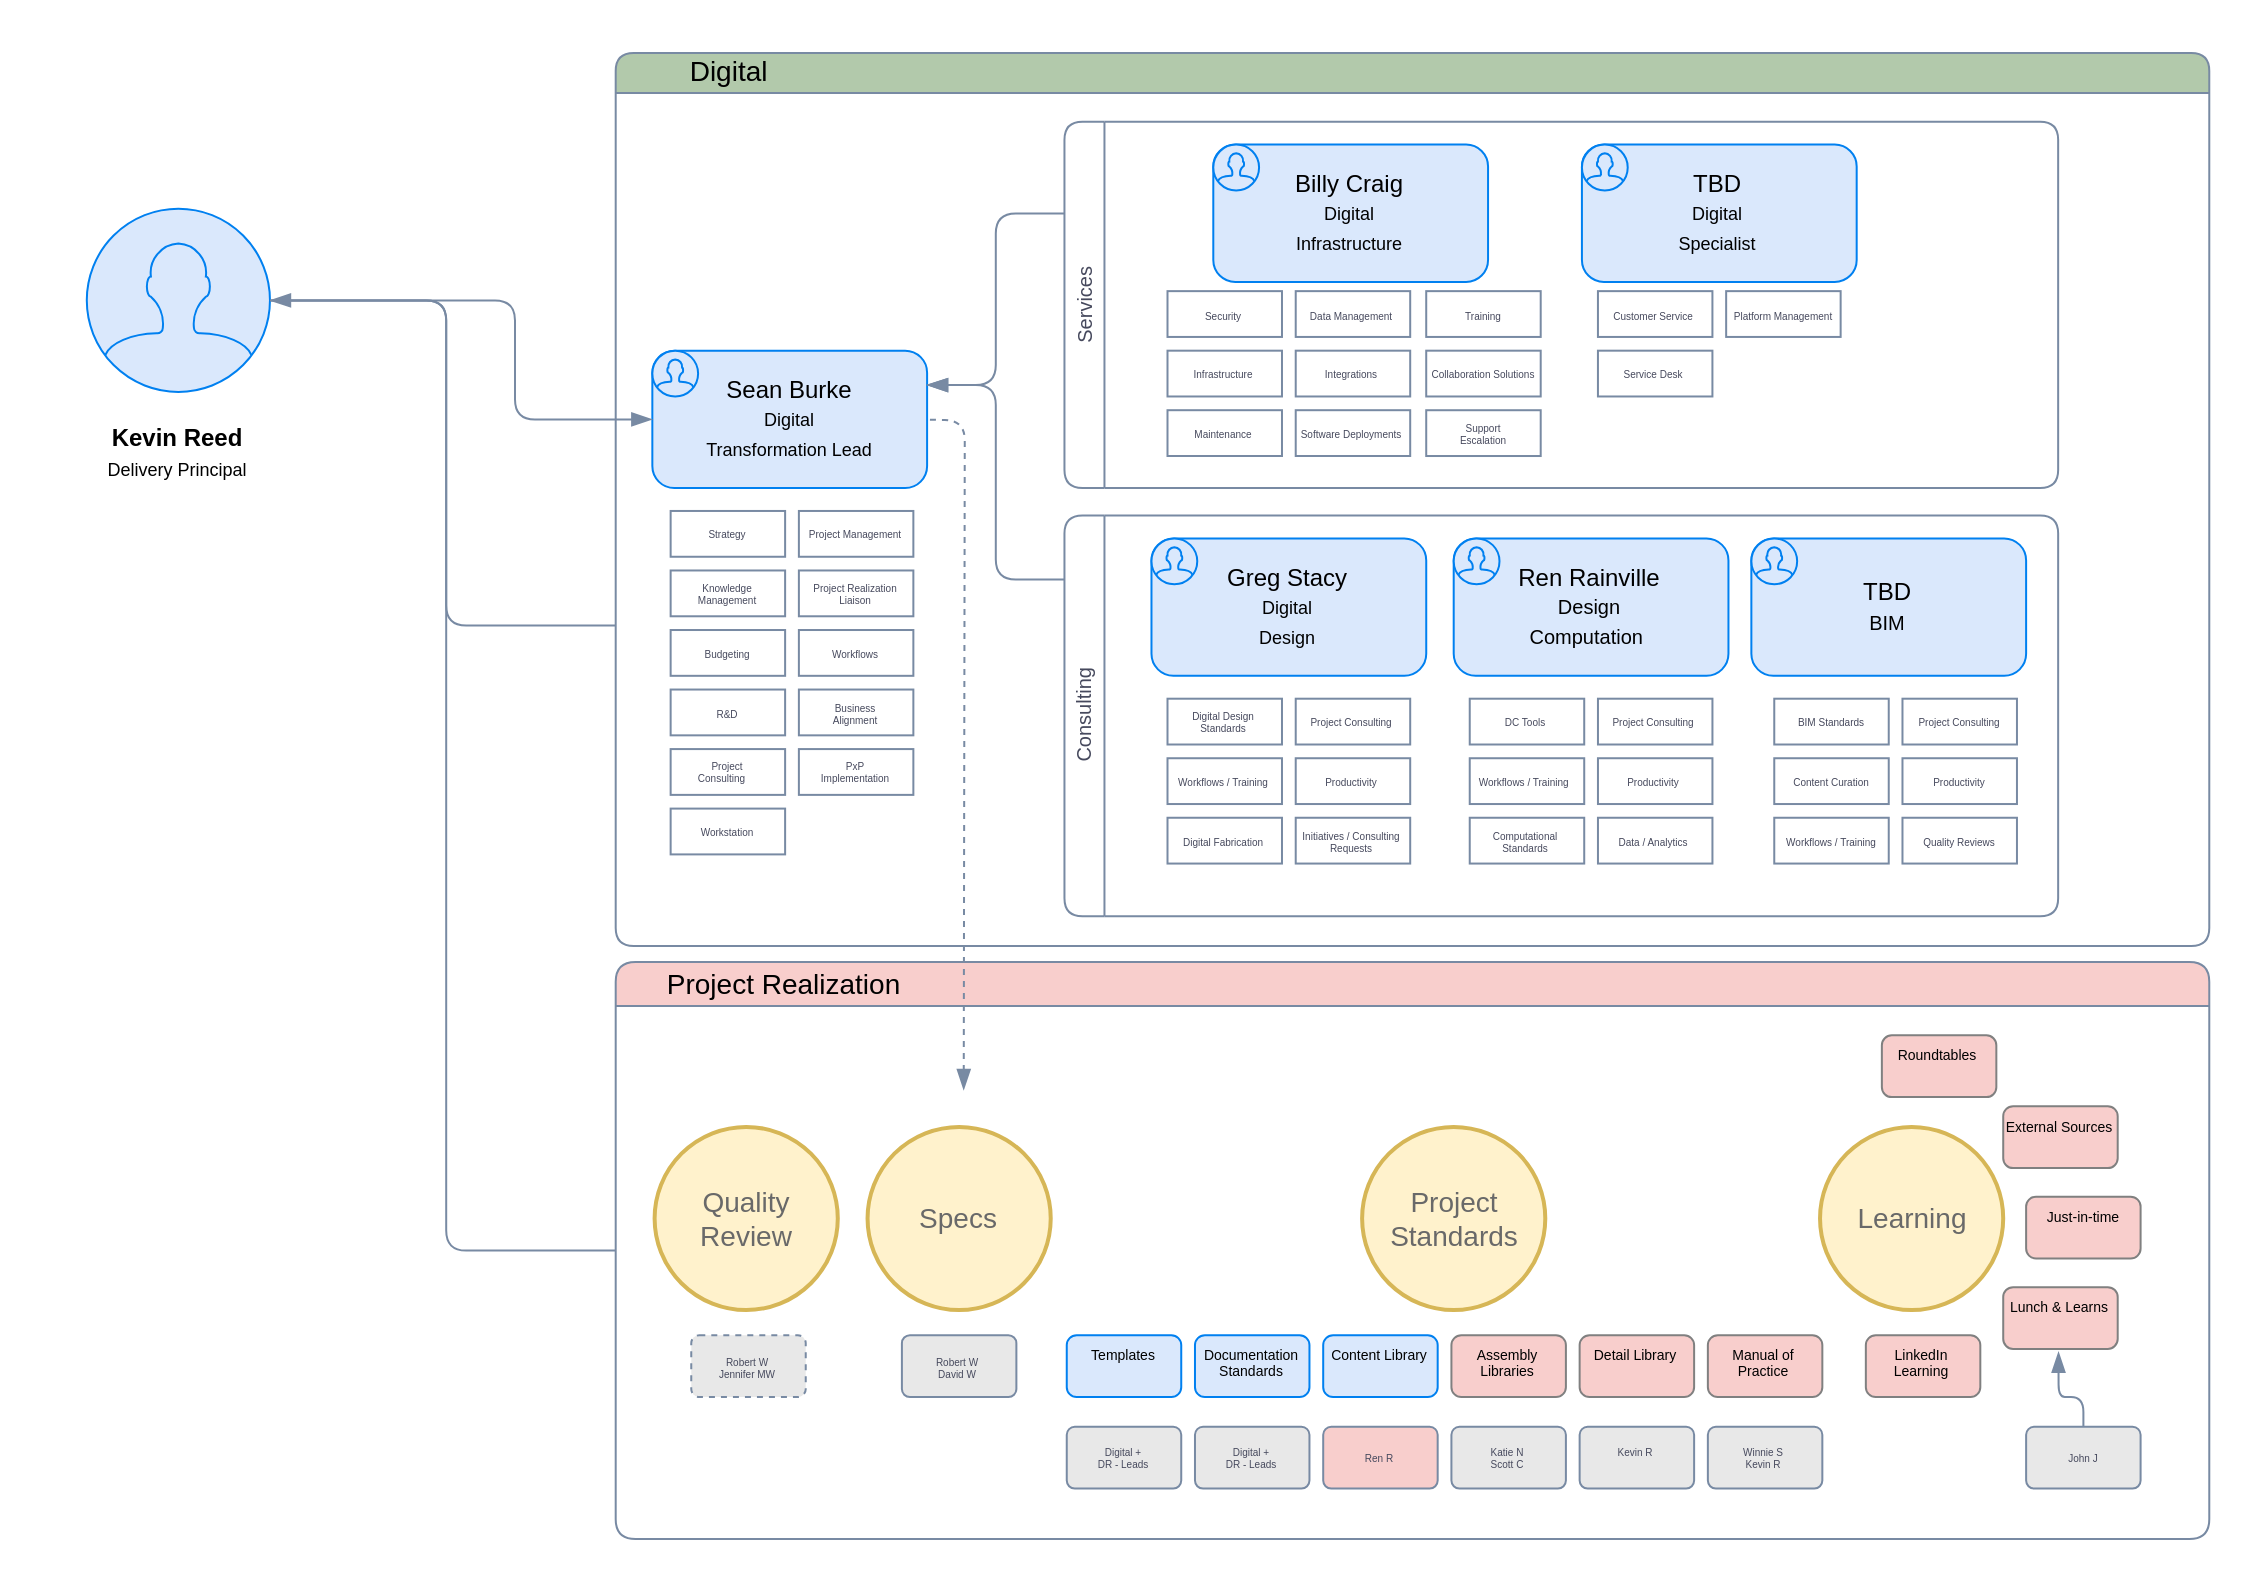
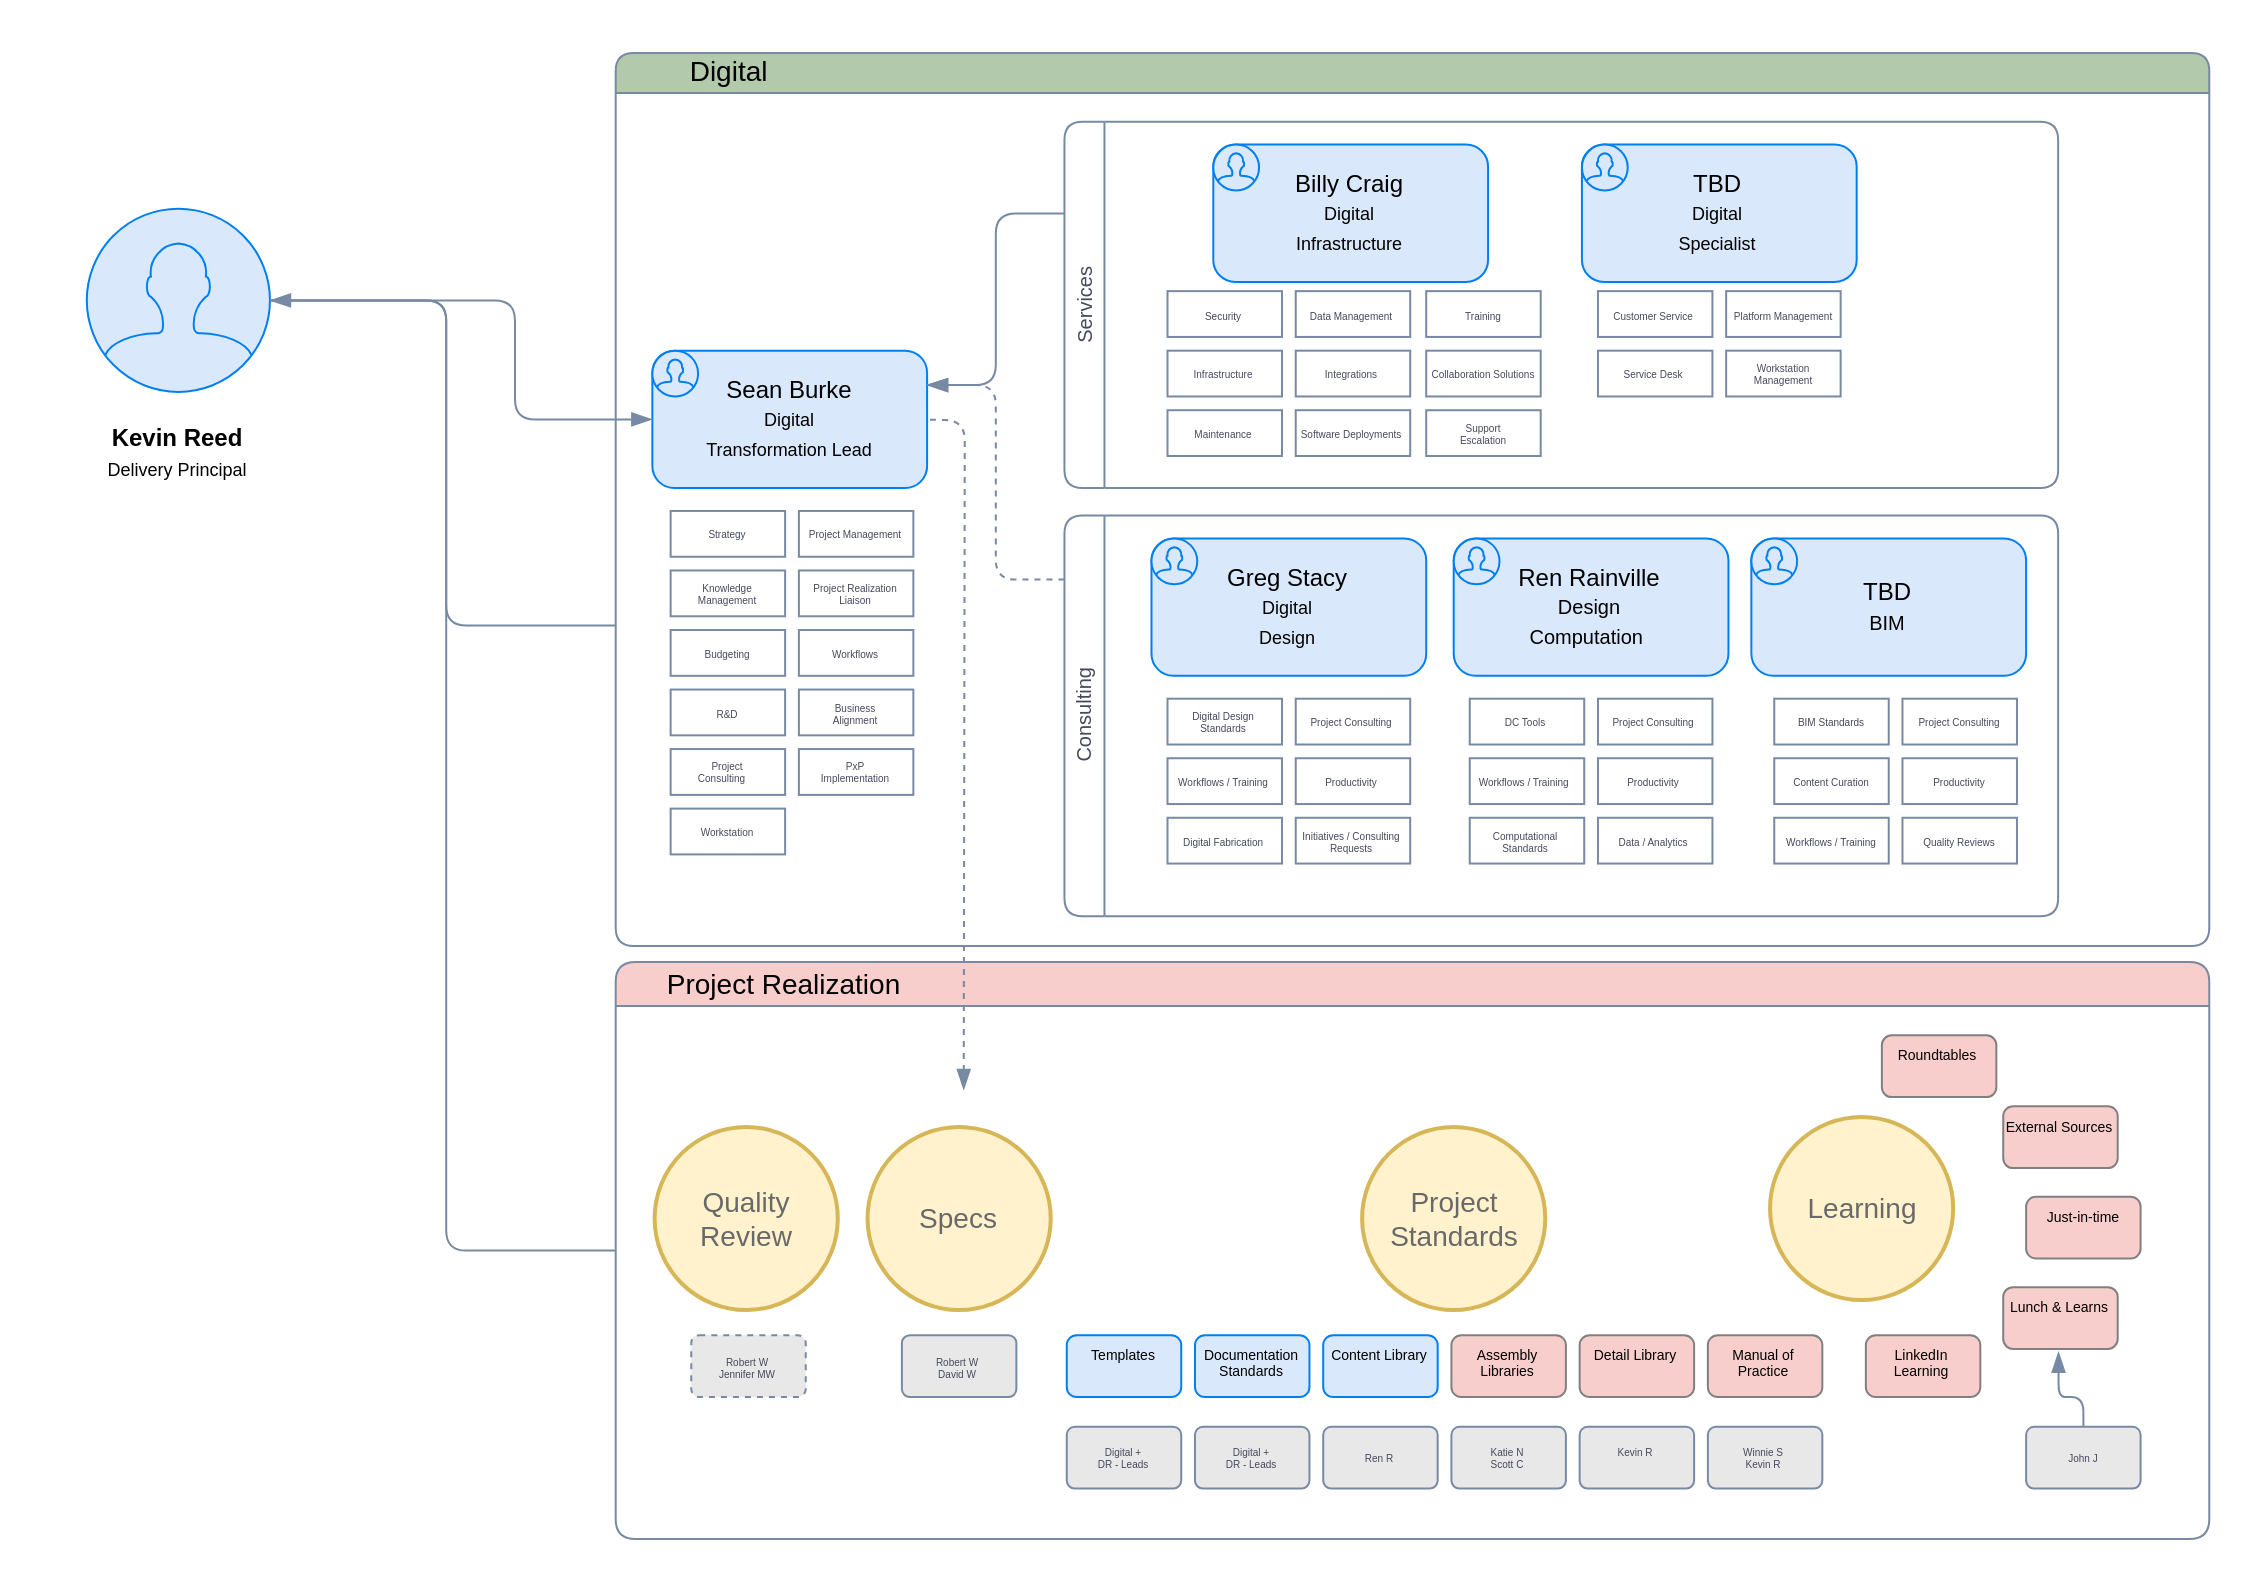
none -> (1783, 374)
(996, 508) -> (996, 508)
(1912, 1218) -> (1862, 1208)
(1380, 1458) -> (1380, 1458)
